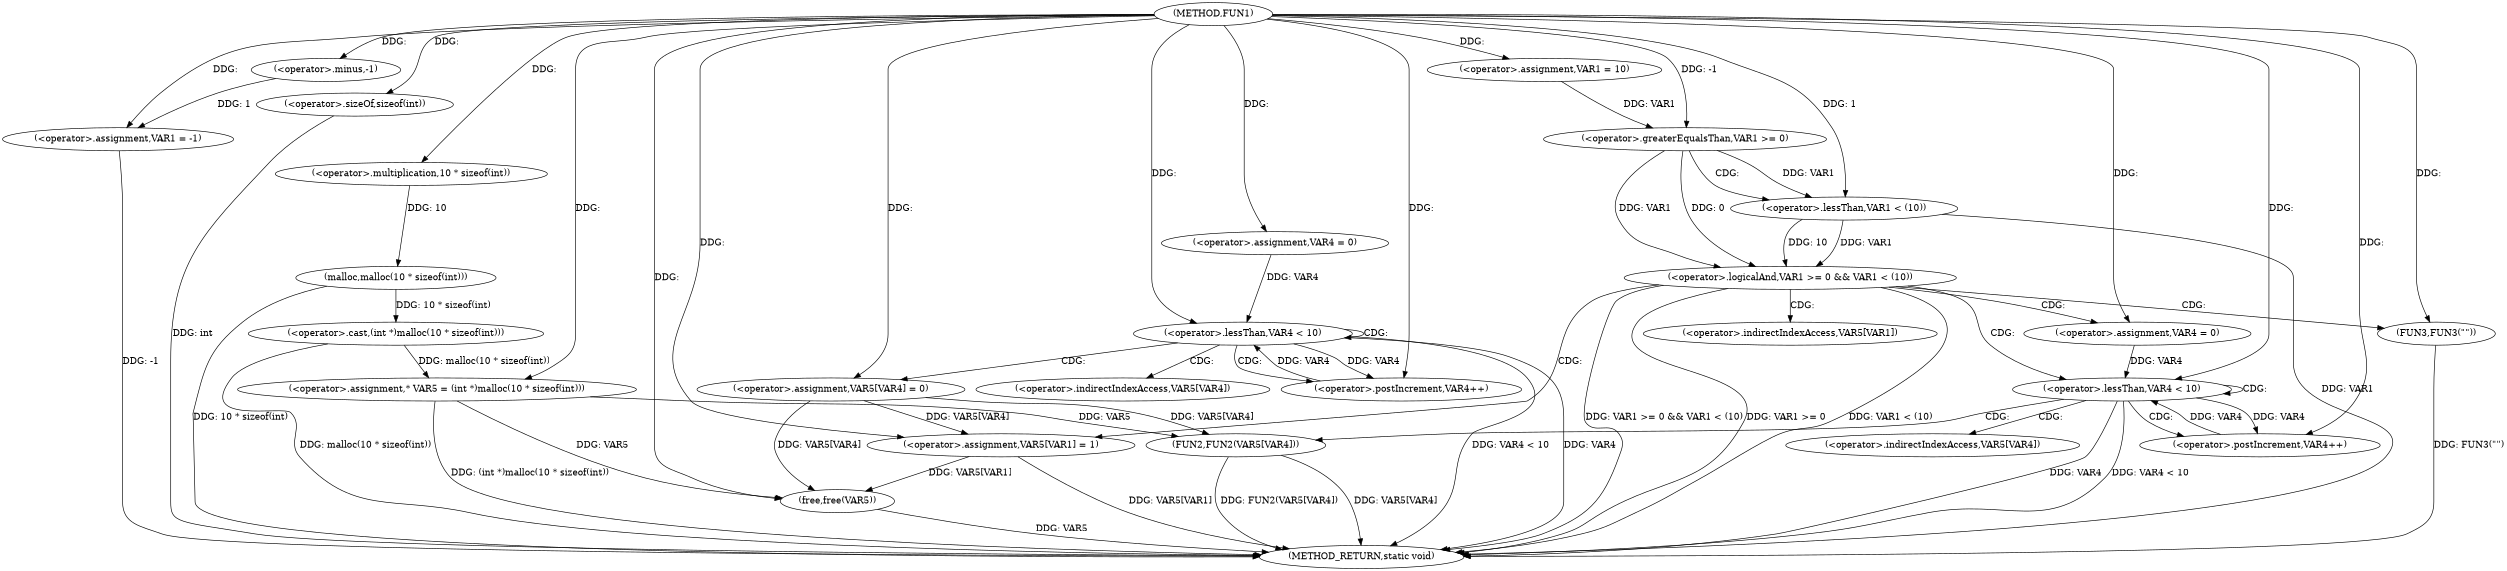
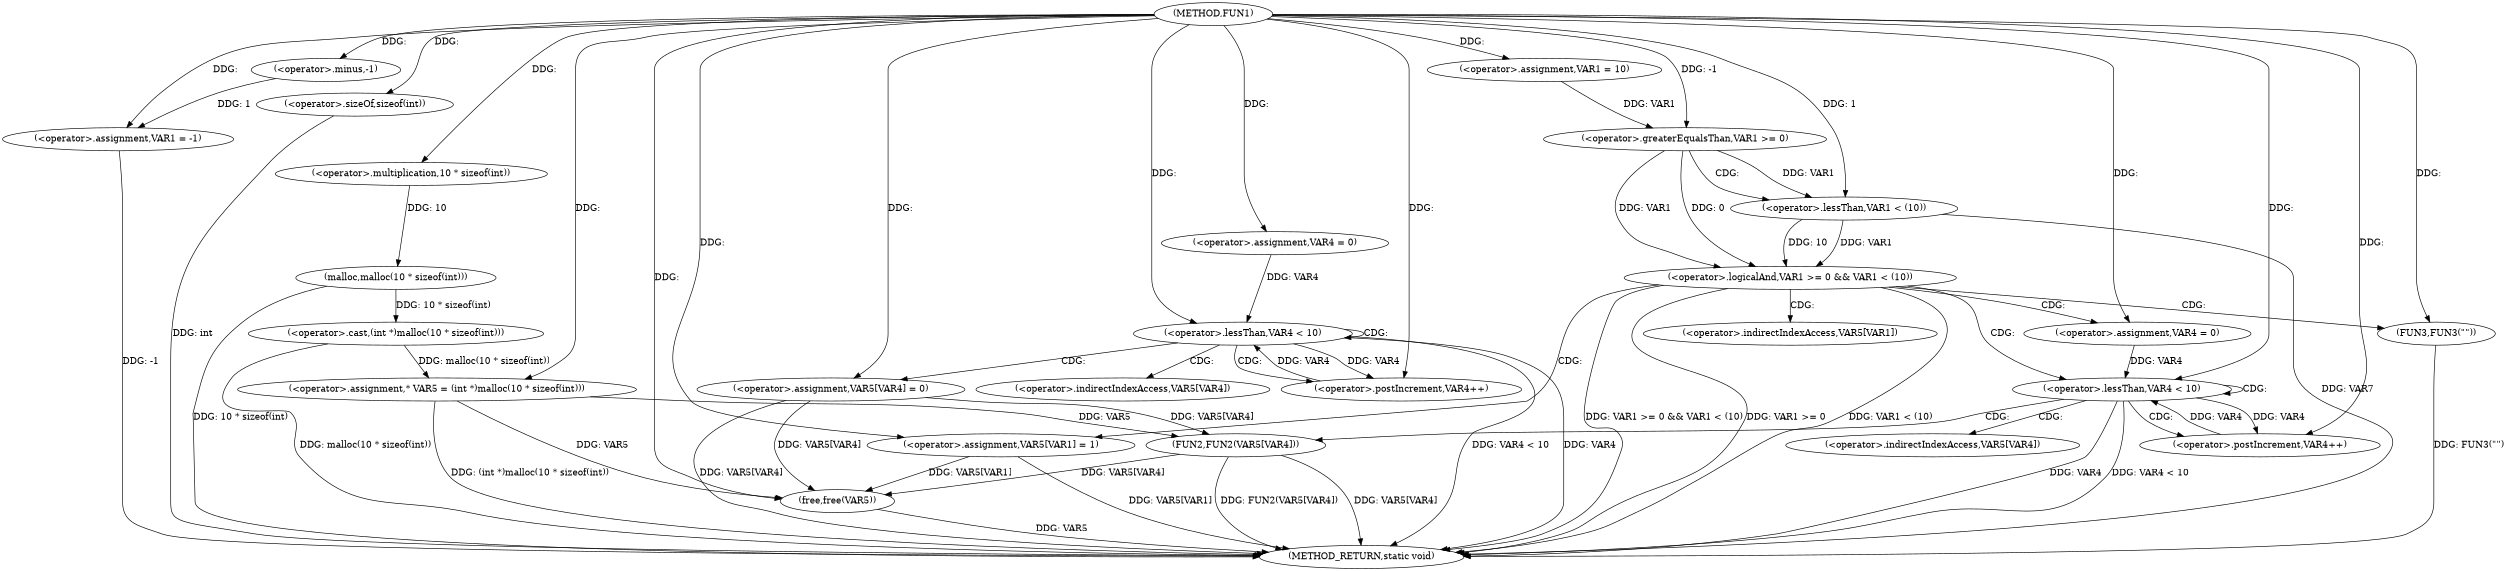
(2348, 389) -> (2348, 389)
(913, 416) -> (905, 533)
none -> (1036, 475)
